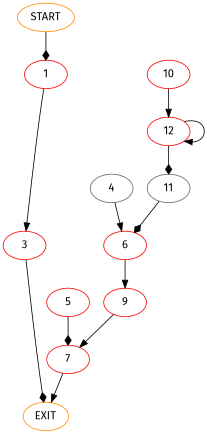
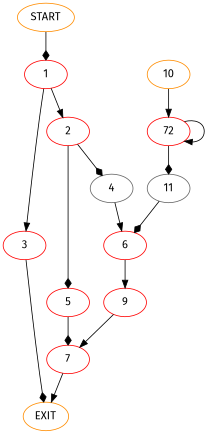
(169, 74) -> (169, 74)
none -> (68, 131)
(169, 131) -> (169, 131)
